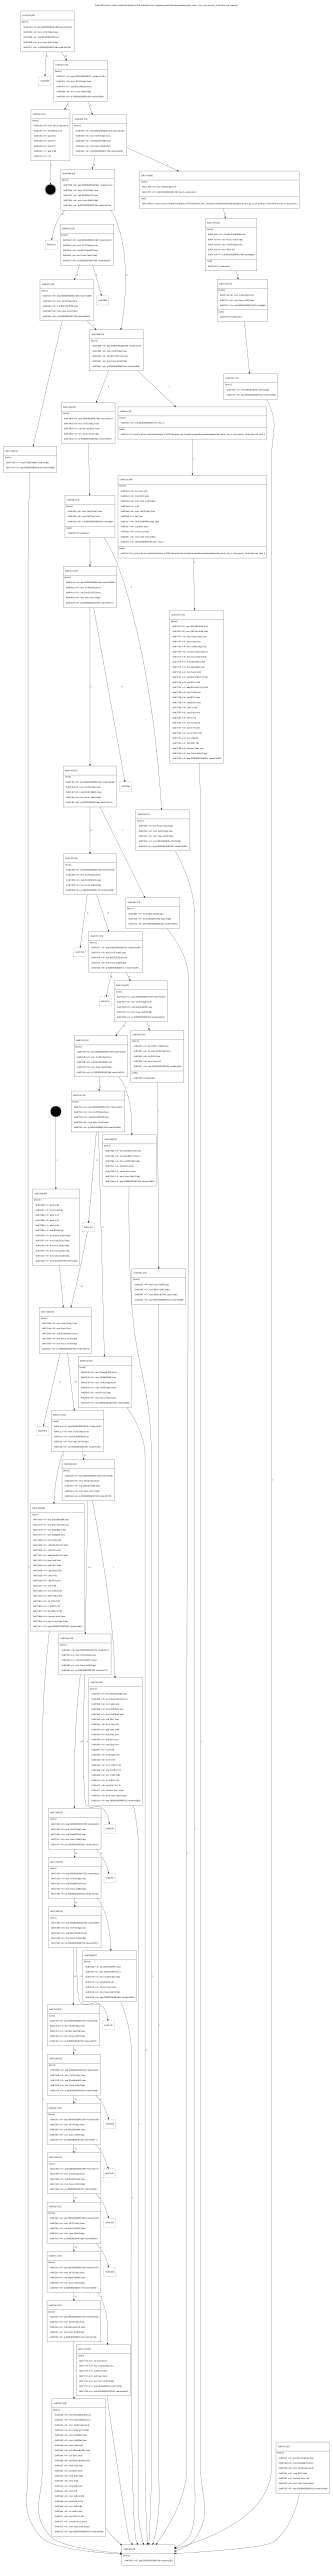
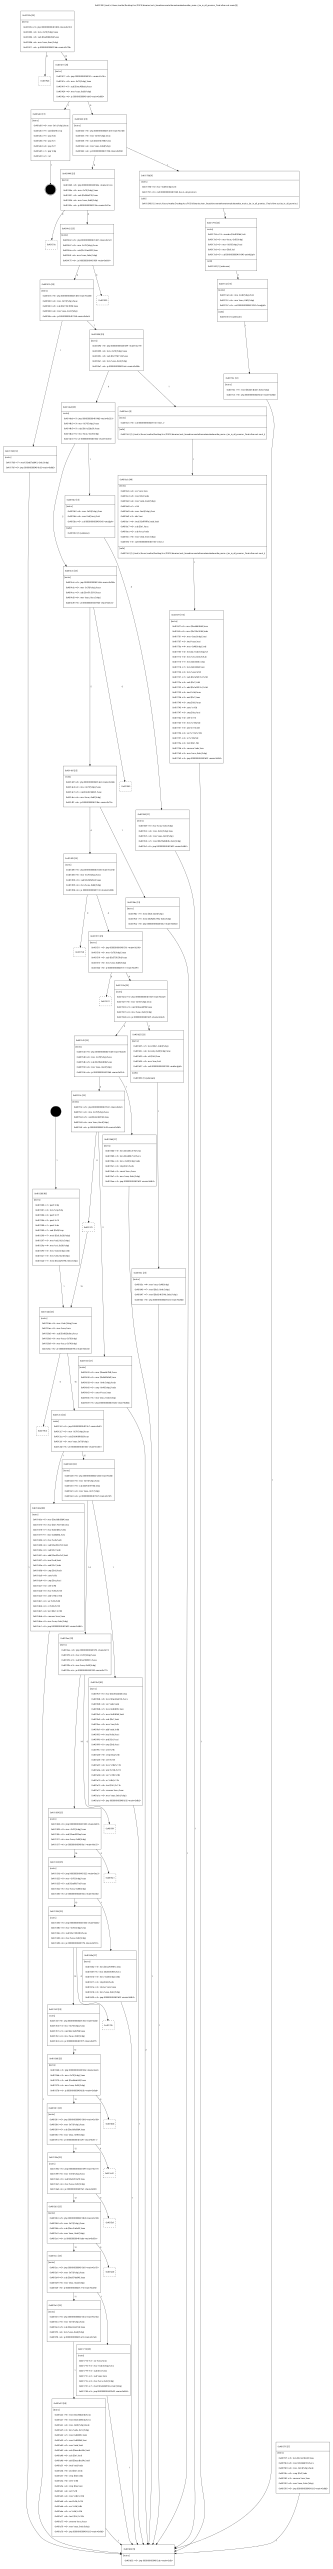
(125, 268) -> (87, 216)
(90, 551) -> (55, 504)
